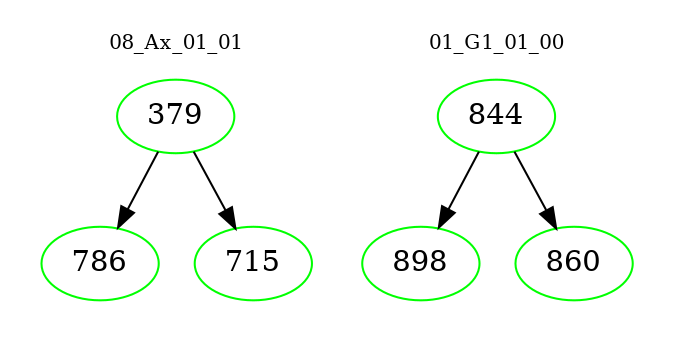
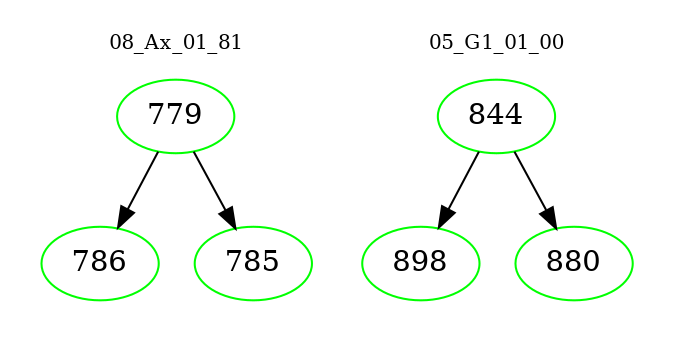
(177, 44) -> (177, 44)
(497, 44) -> (497, 44)
(176, 116) -> (176, 116)
(253, 264) -> (253, 264)
(574, 264) -> (574, 264)
